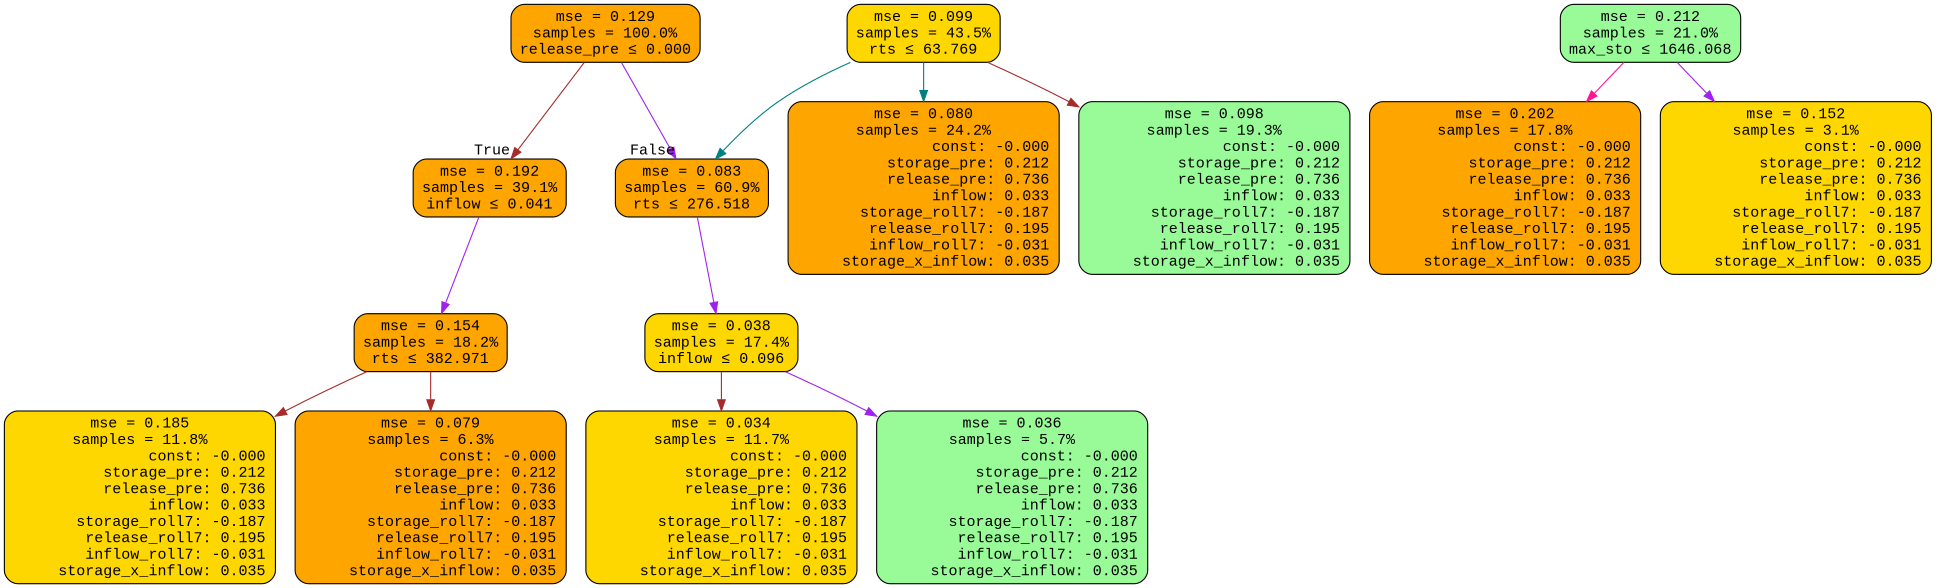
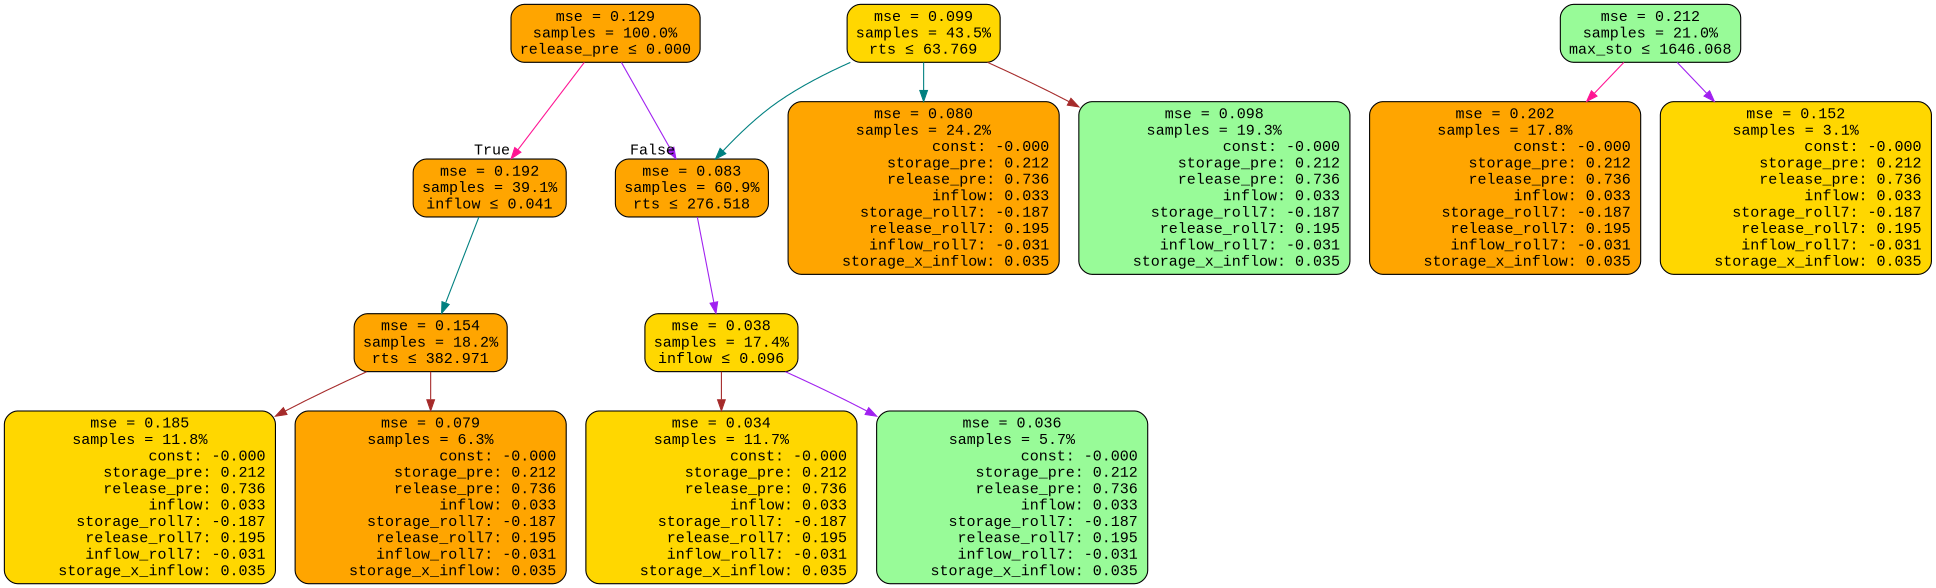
(551, 106) -> (551, 106)
(462, 260) -> (462, 260)
